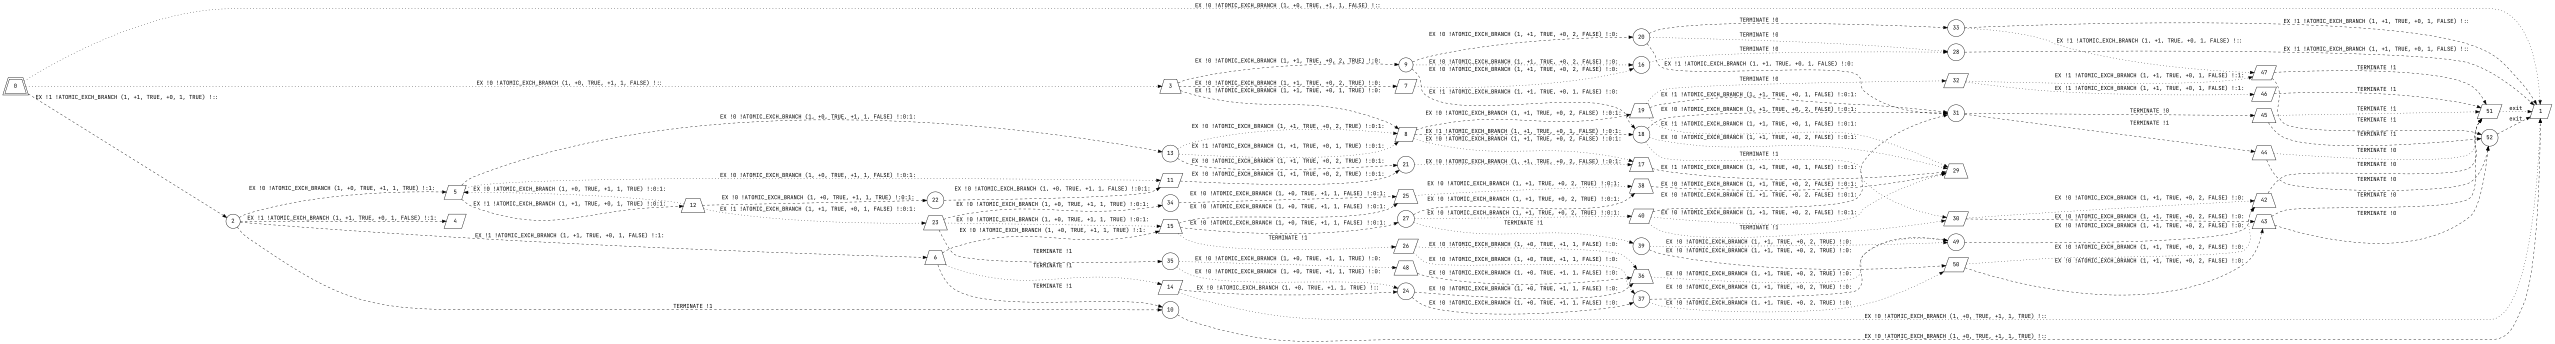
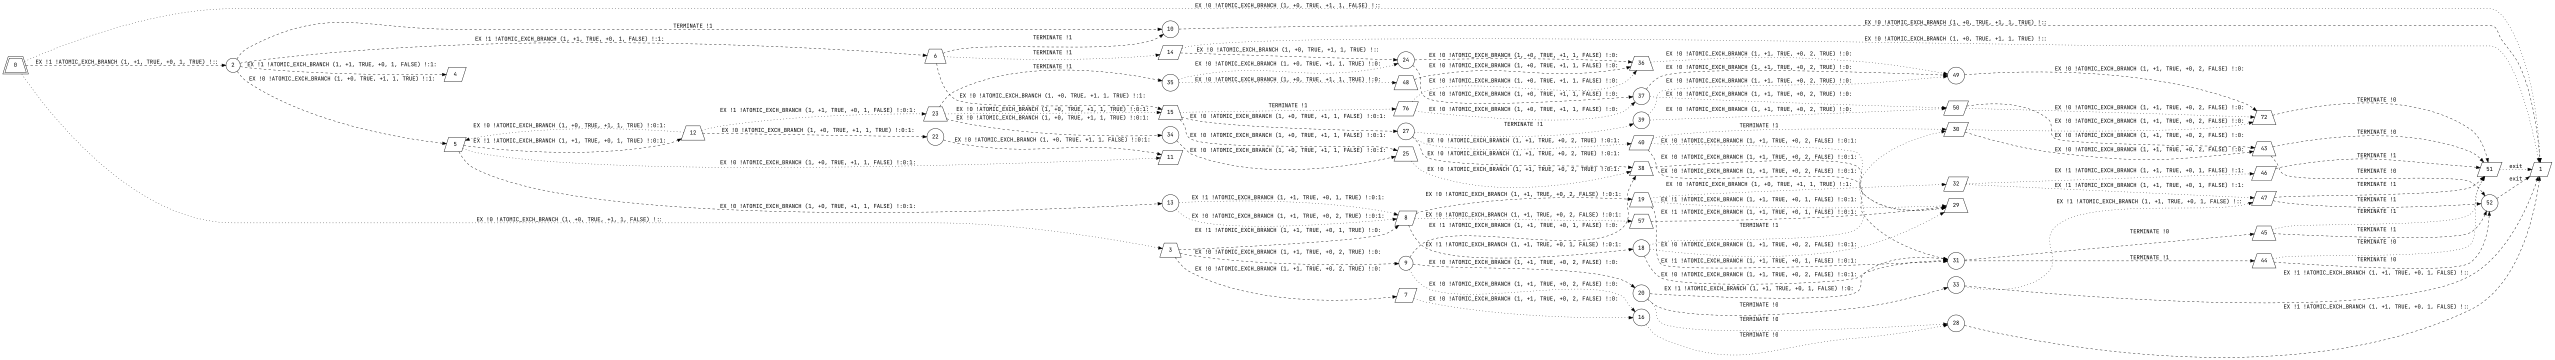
(1759, 79) -> (1759, 185)
(1517, 104) -> (1540, 240)
(1406, 165) -> none
(1641, 165) -> (1641, 221)
(2264, 200) -> (2264, 118)
(1406, 246) -> (1406, 109)
(1795, 268) -> (1796, 115)
